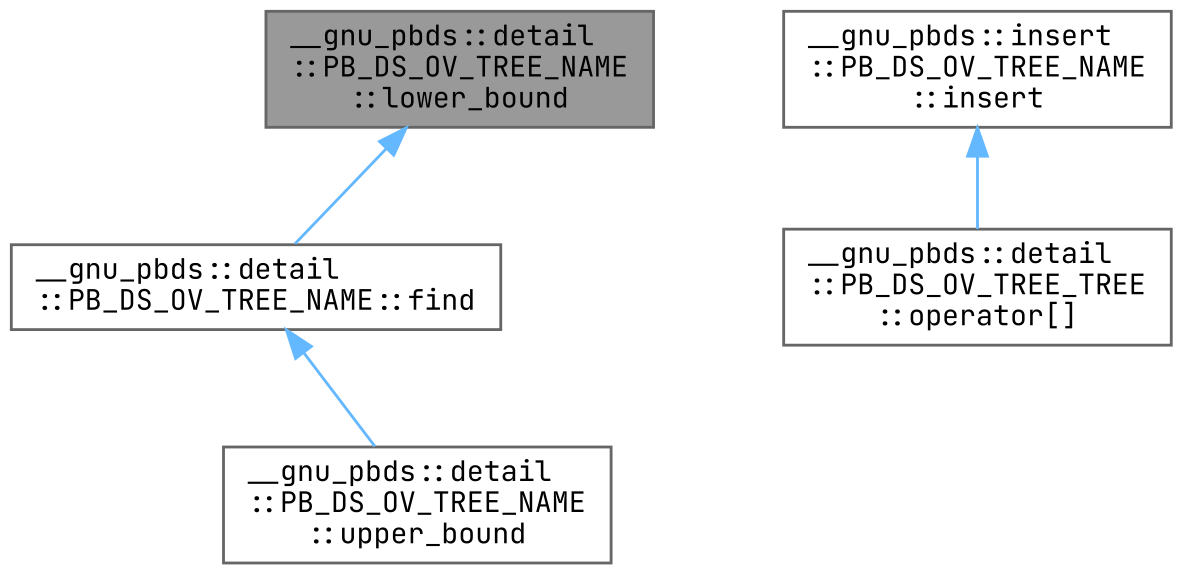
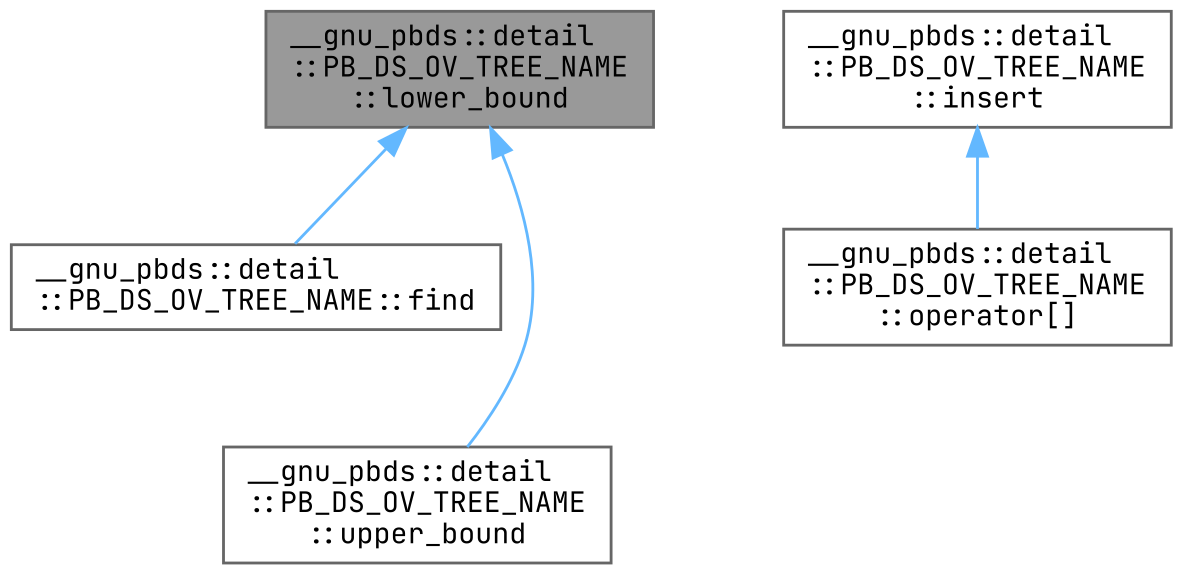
(977, 69) -> (977, 69)
(977, 287) -> (977, 287)
(340, 400) -> (532, 307)
